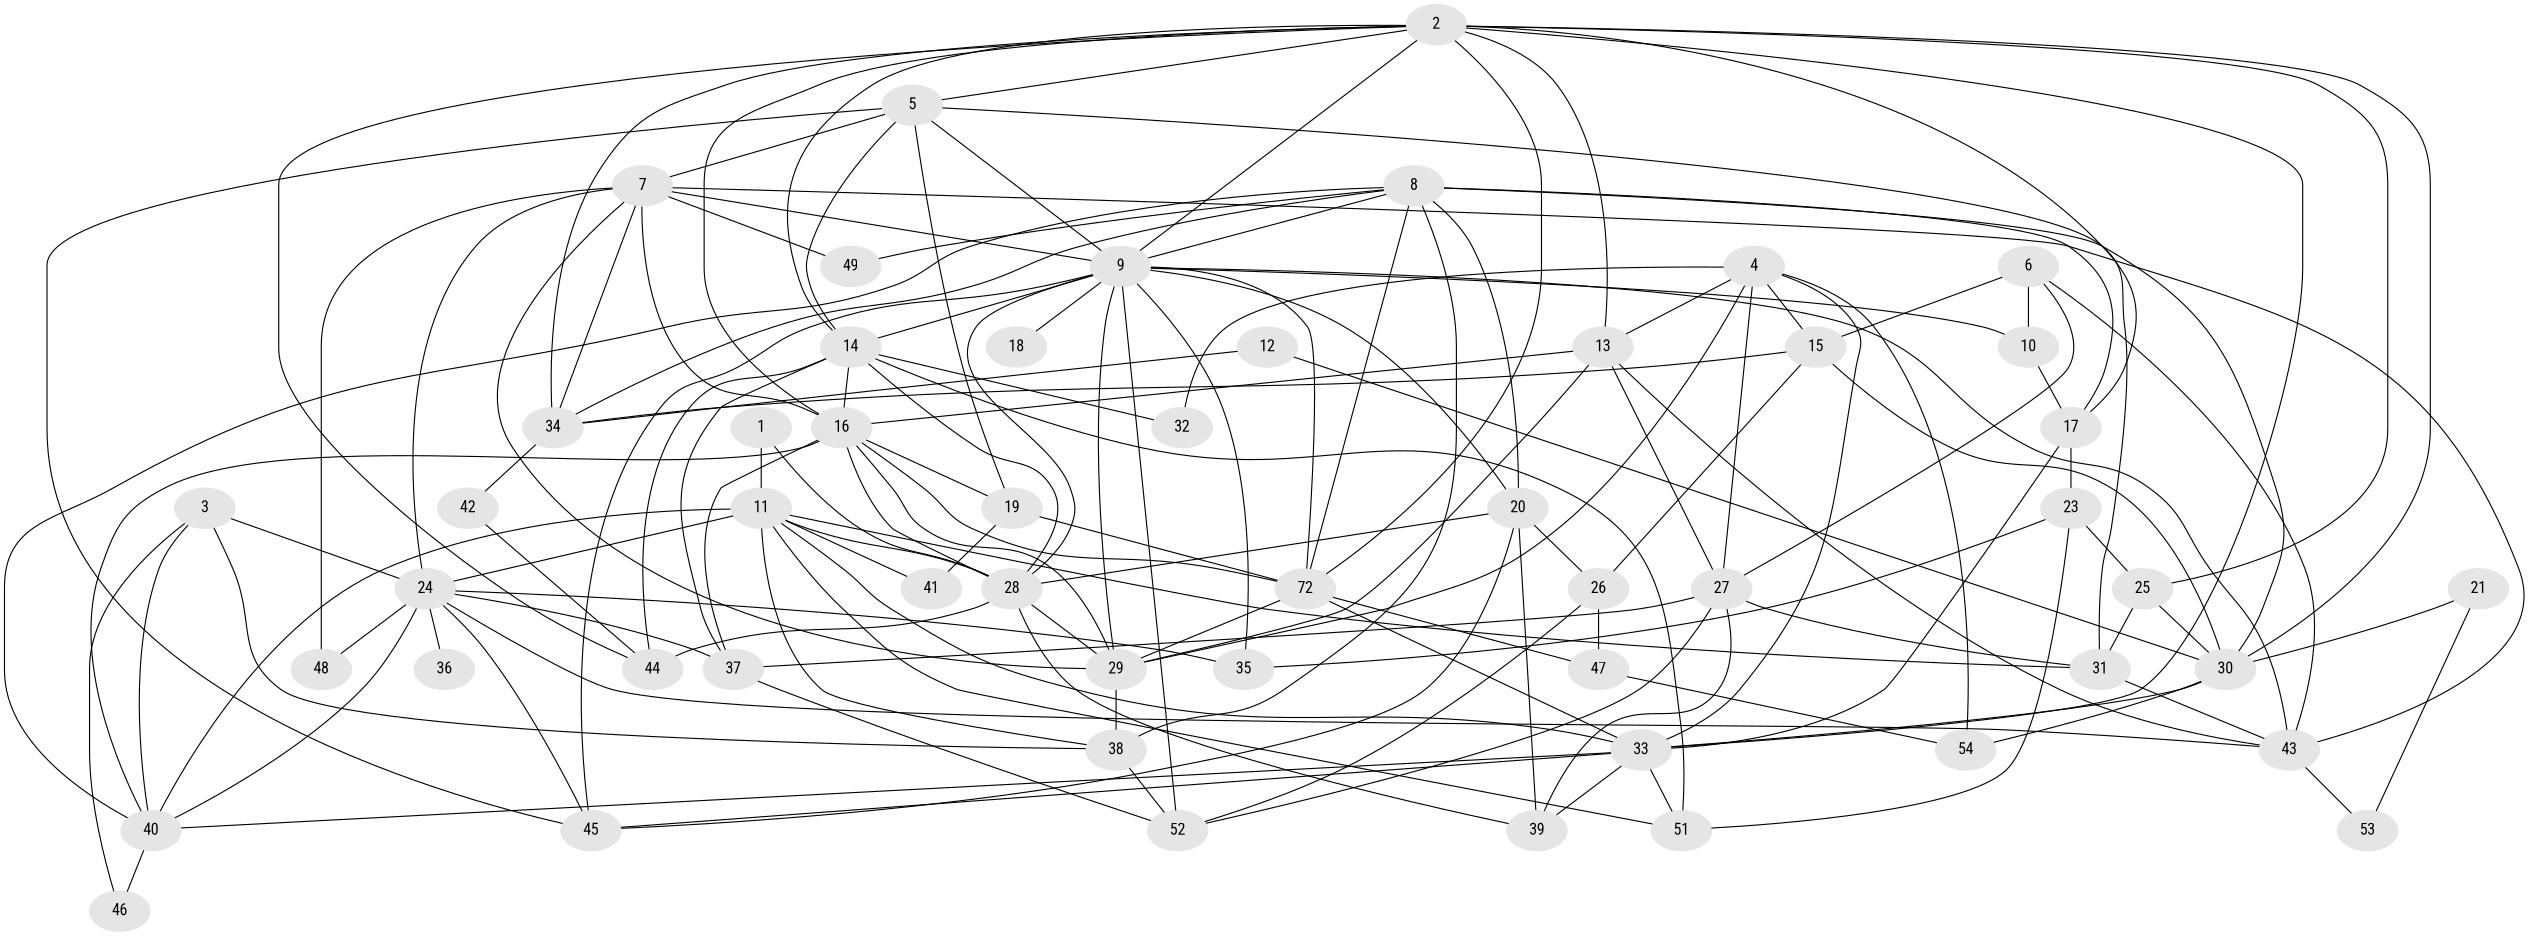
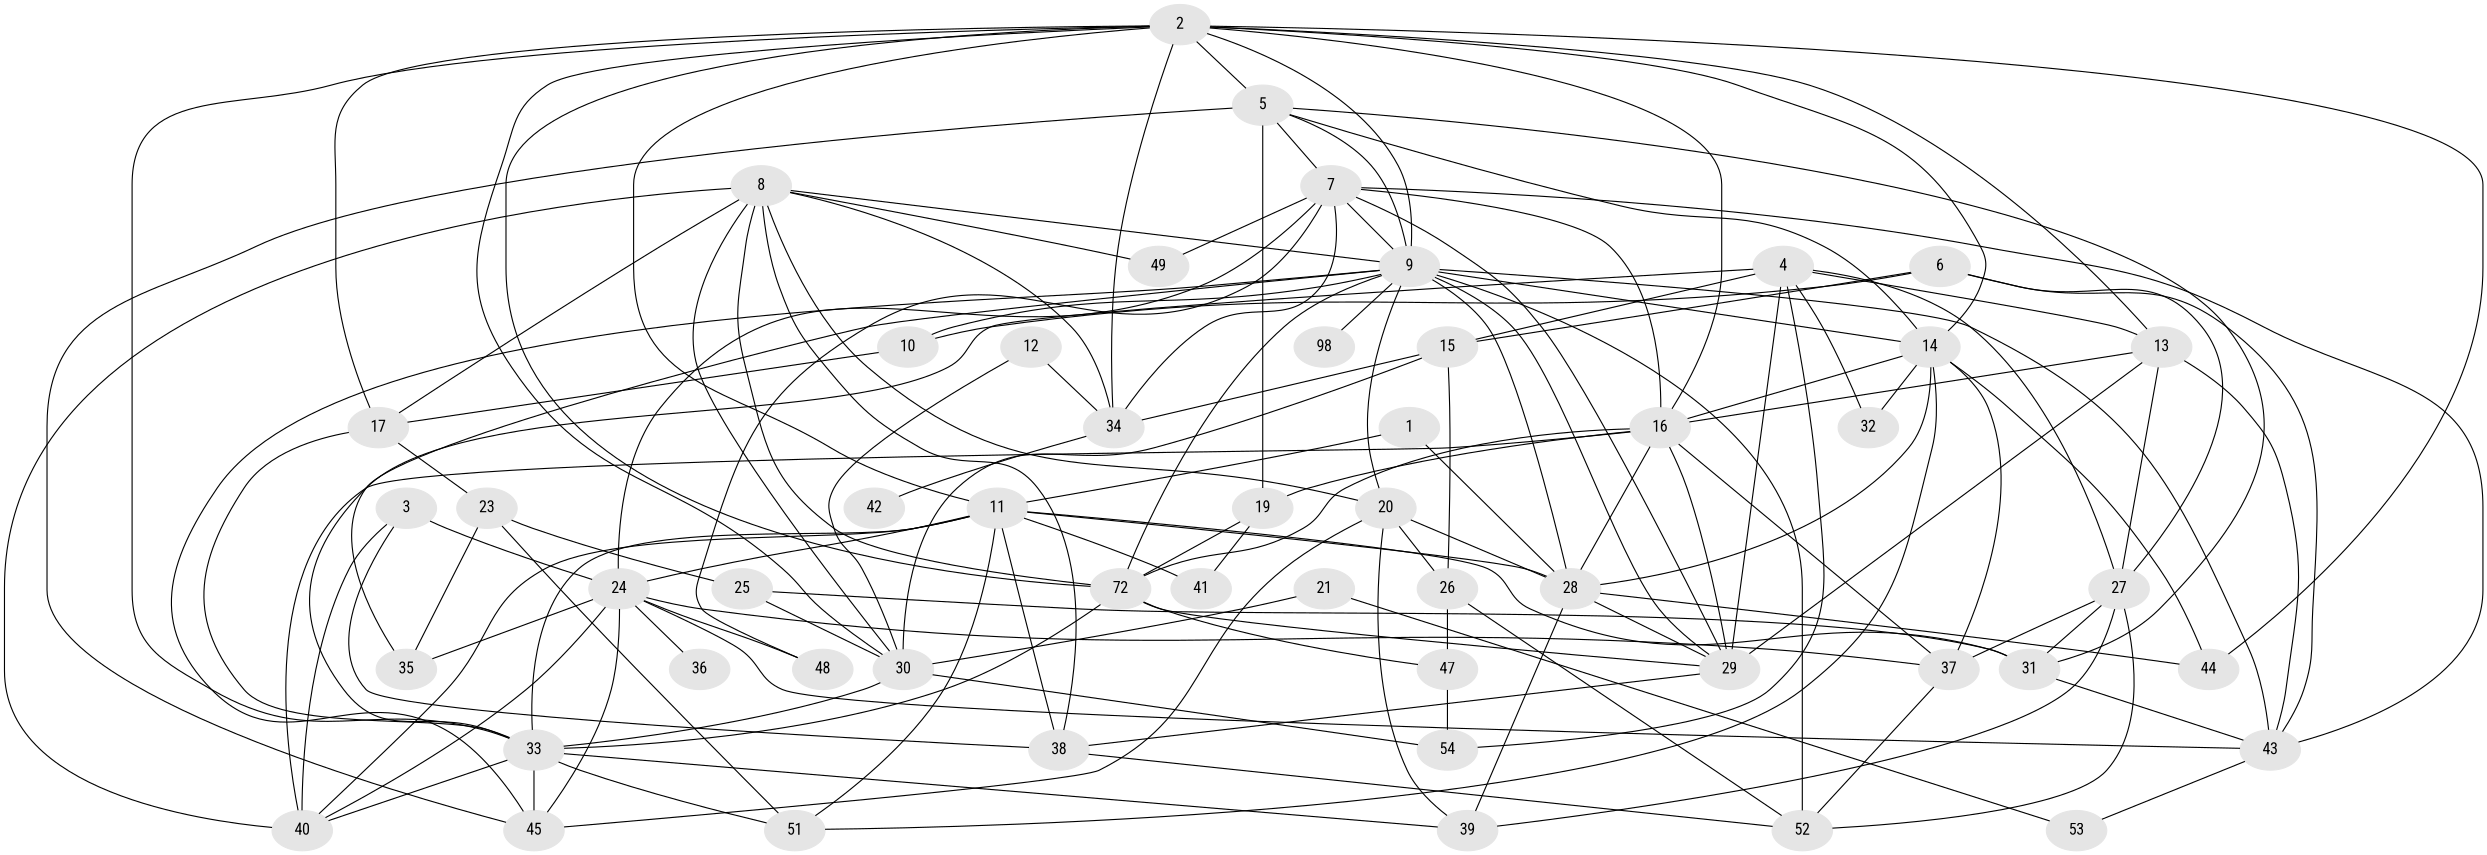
(2297, 79) -> (657, 144)
(1016, 347) -> (1324, 347)
(560, 589) -> none
(120, 911) -> none
